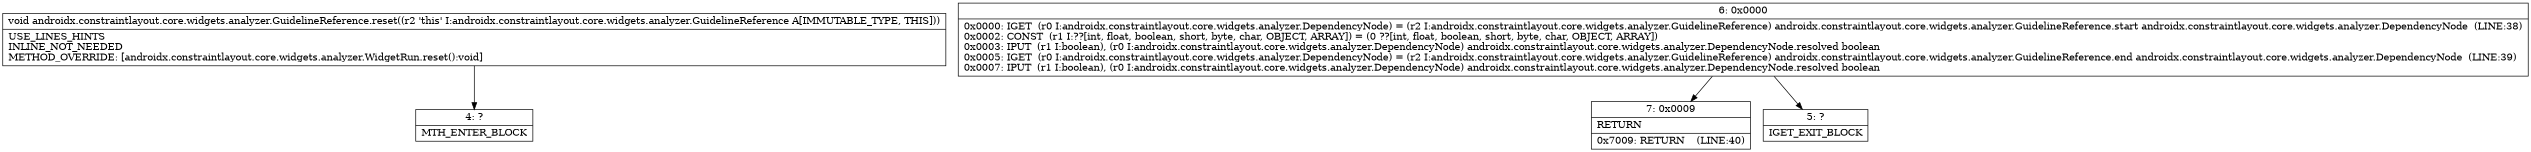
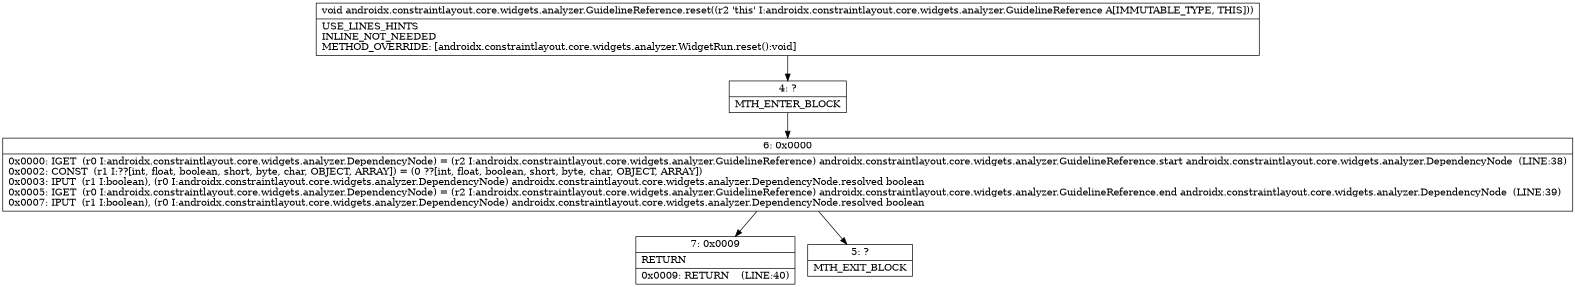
none -> (788, 122)
(1816, 133) -> (860, 268)
(1671, 141) -> (715, 276)
